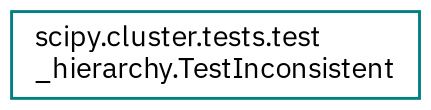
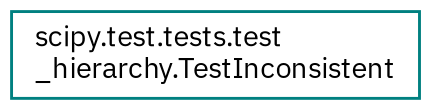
(216, 55) -> (216, 55)
